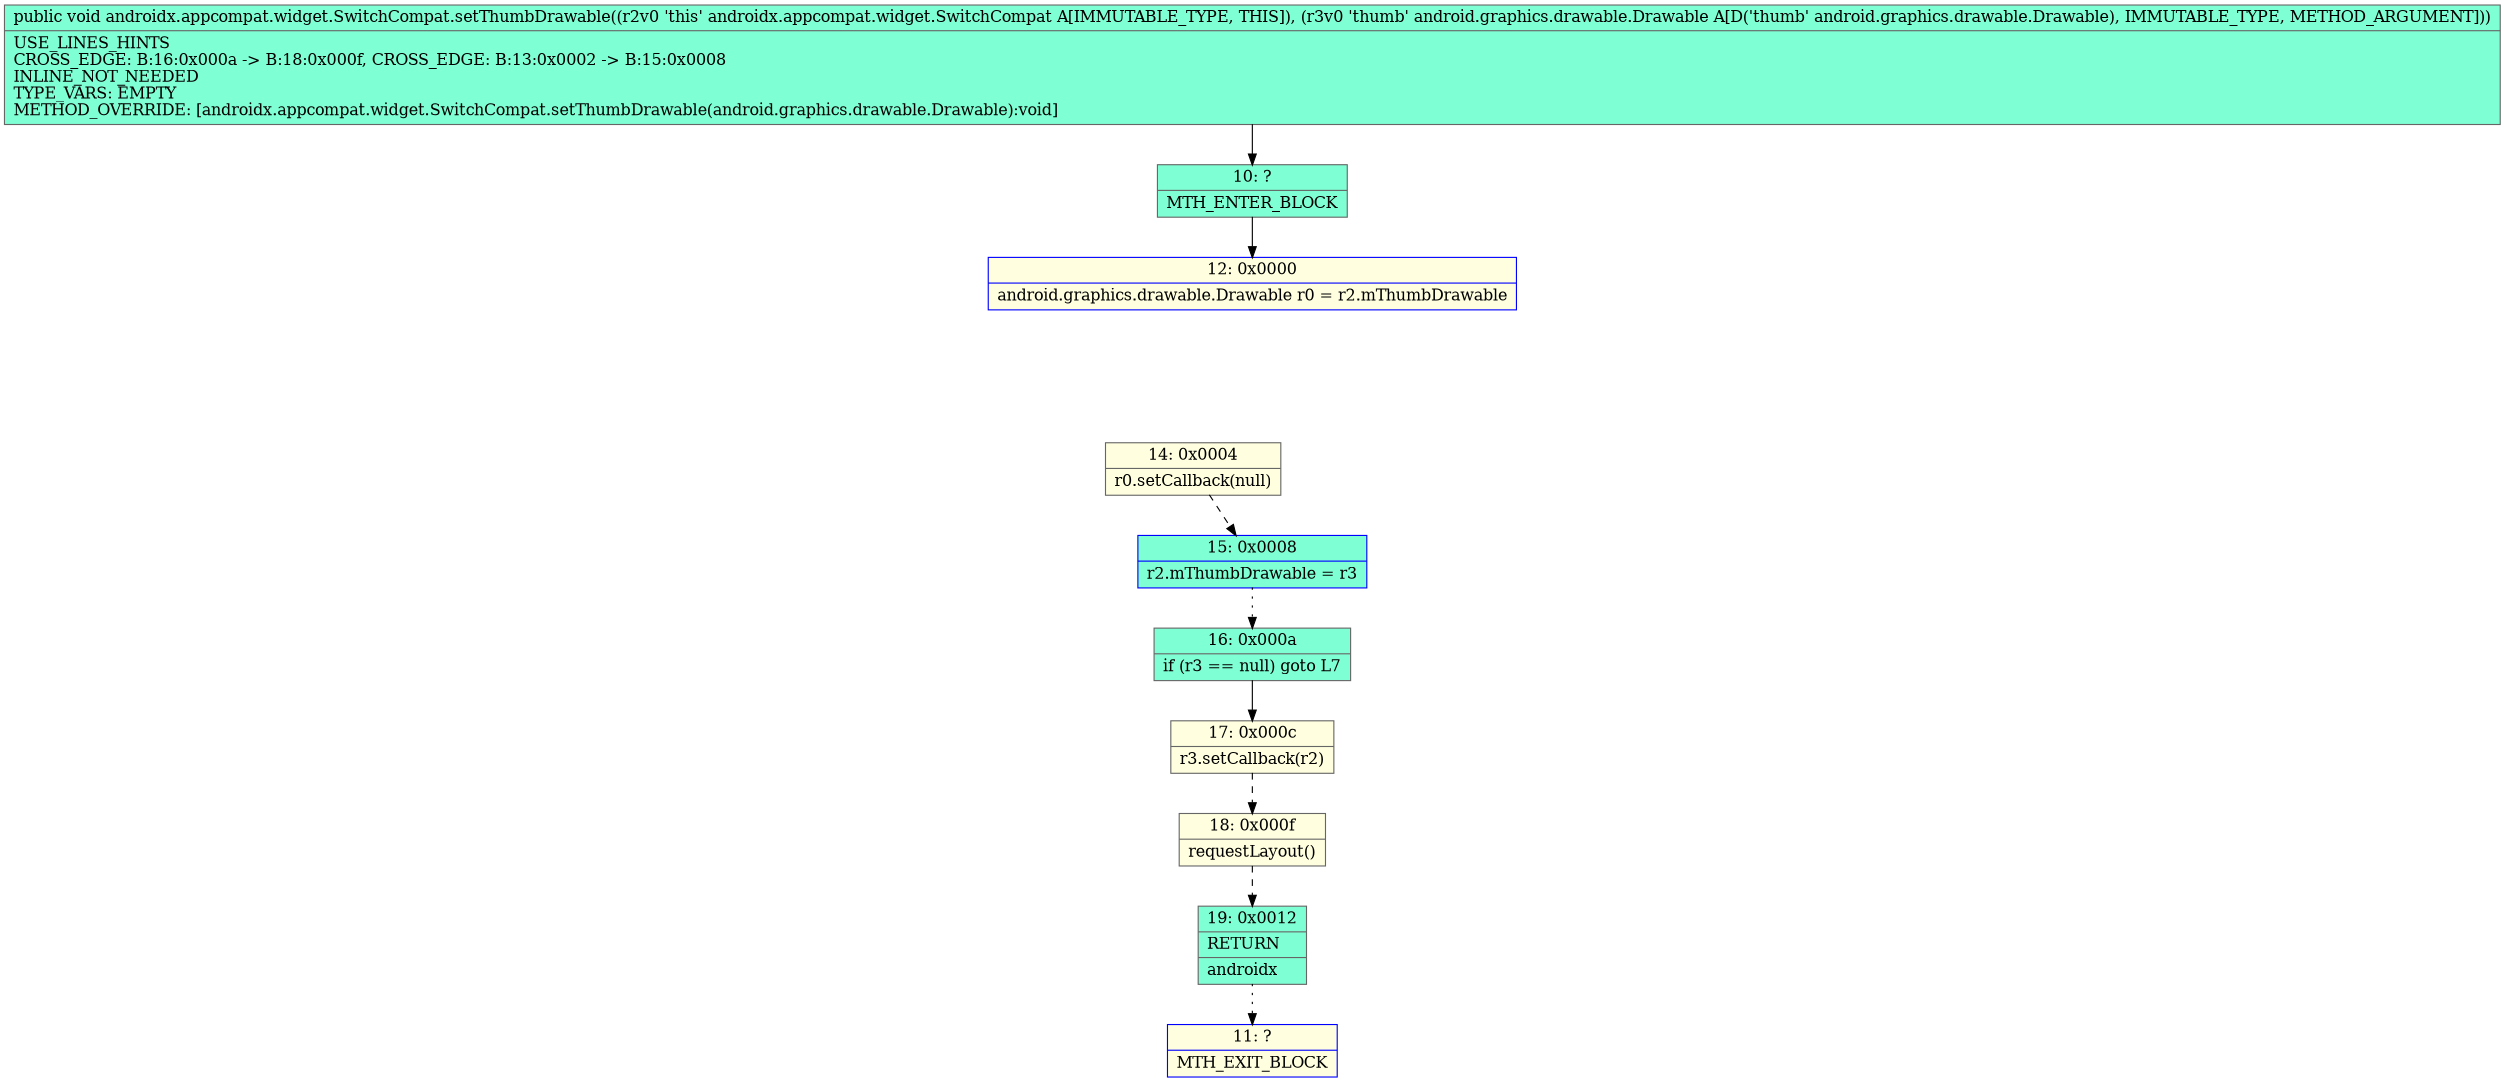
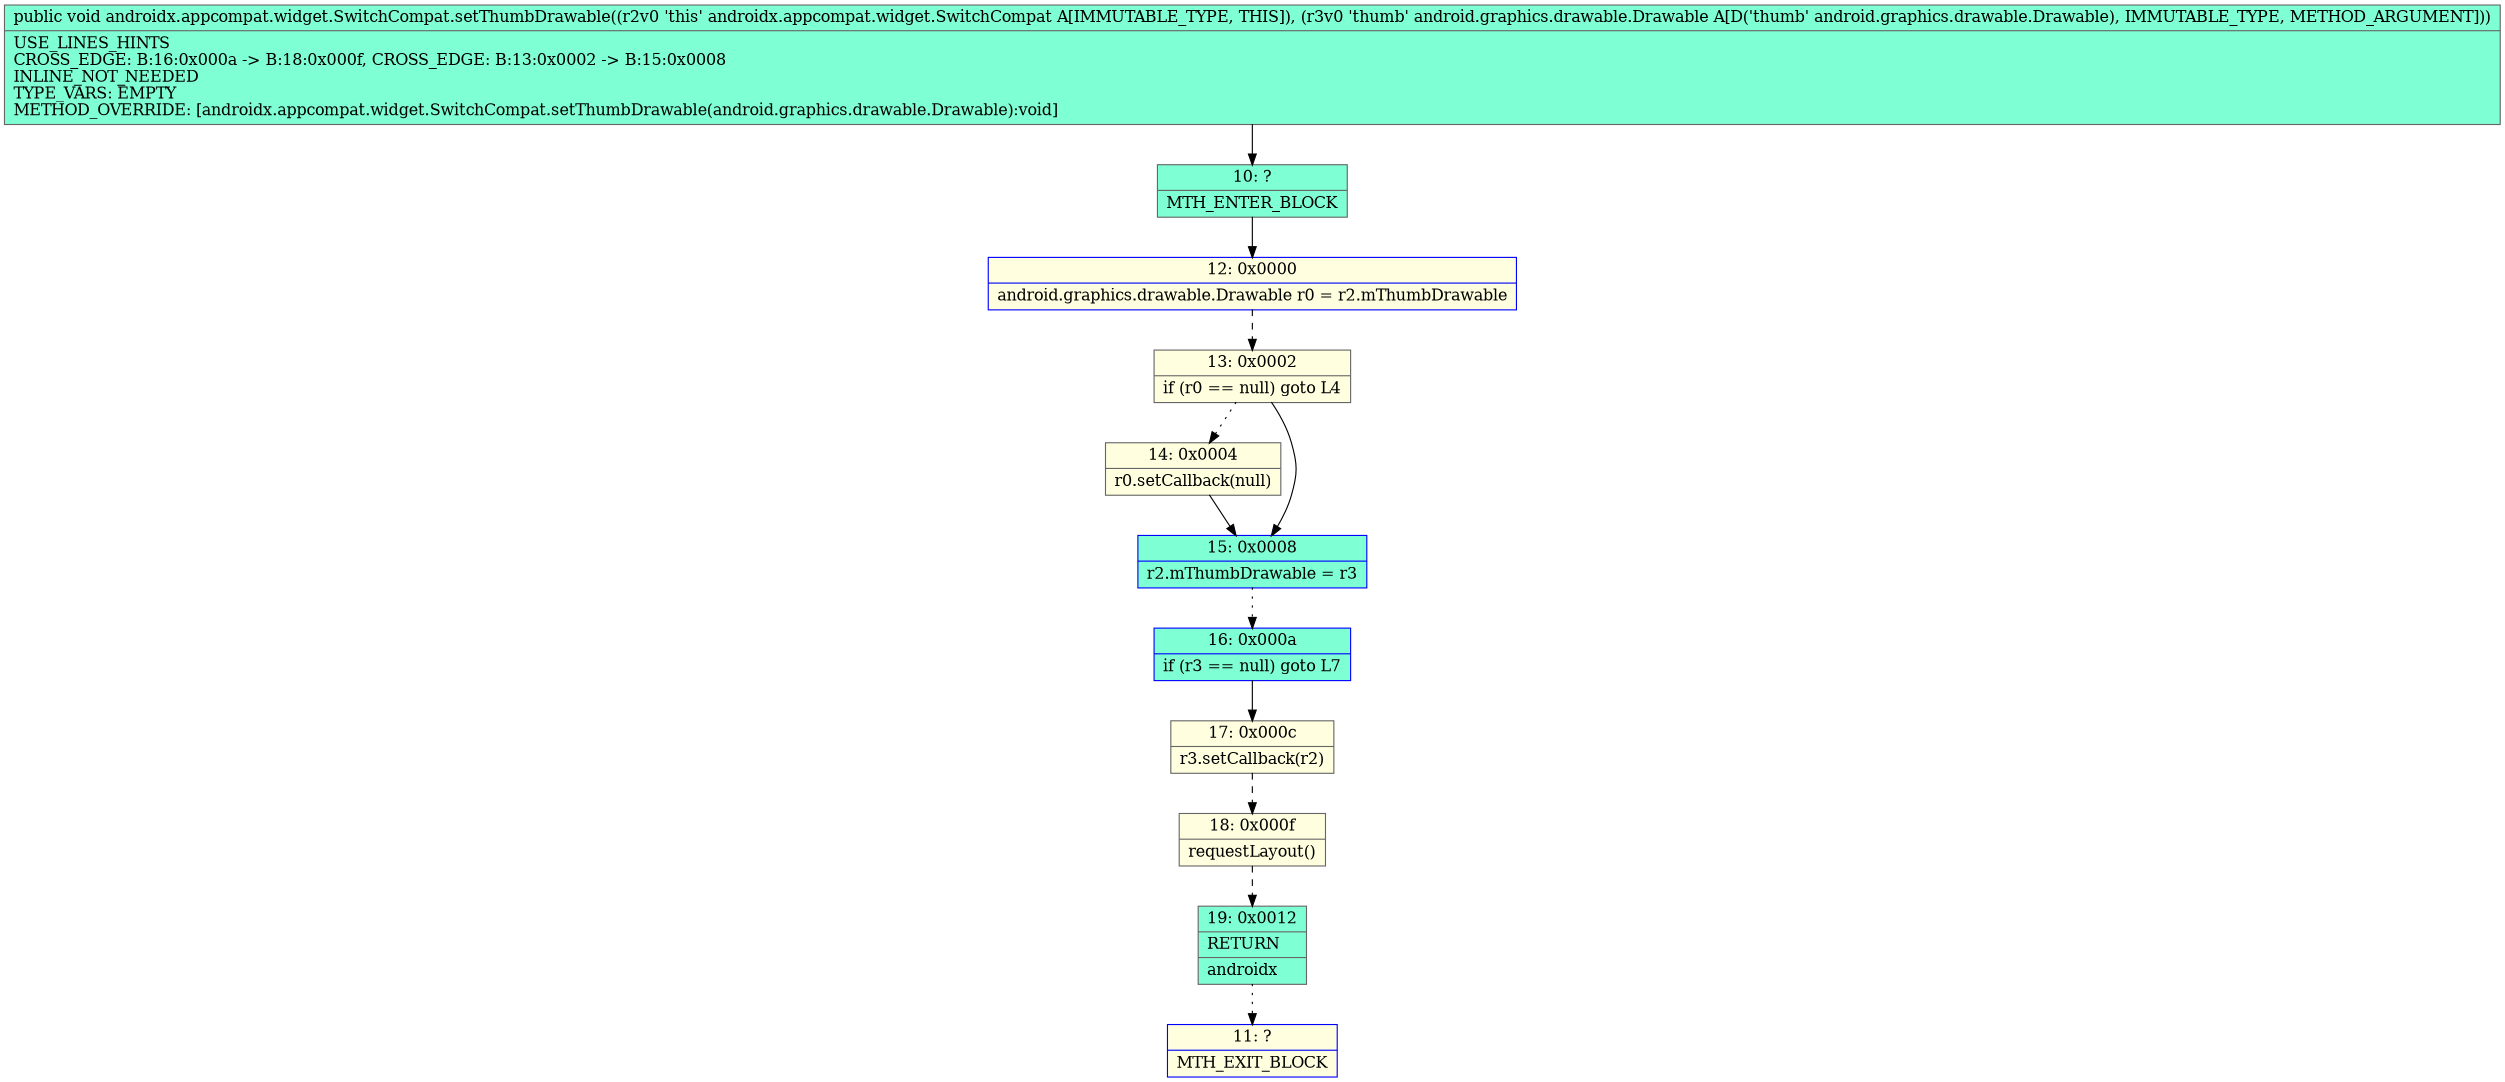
none -> (1252, 376)
(1220, 511) -> (1220, 511)
(1252, 654) -> (1252, 654)
